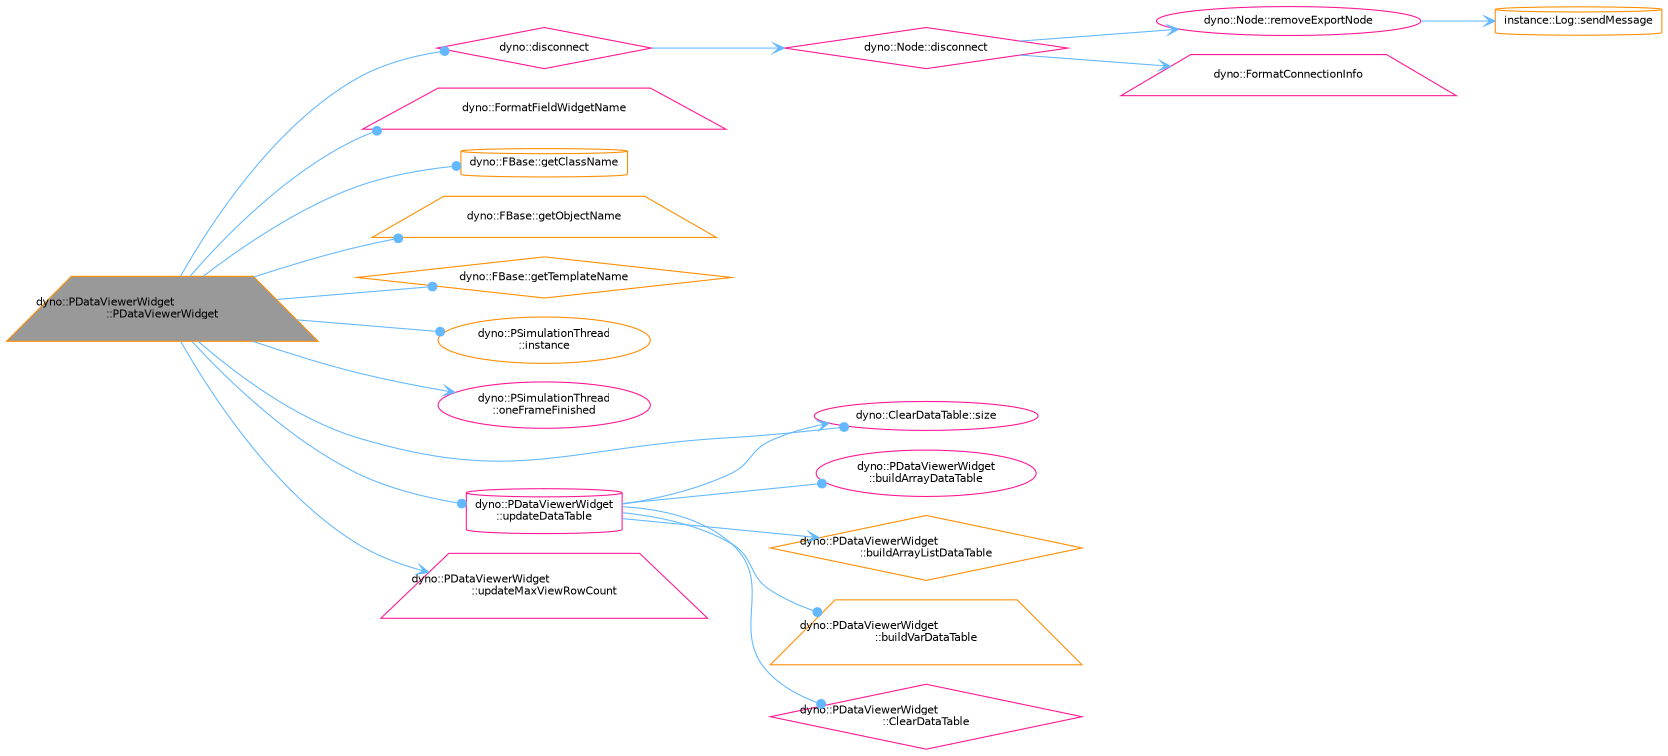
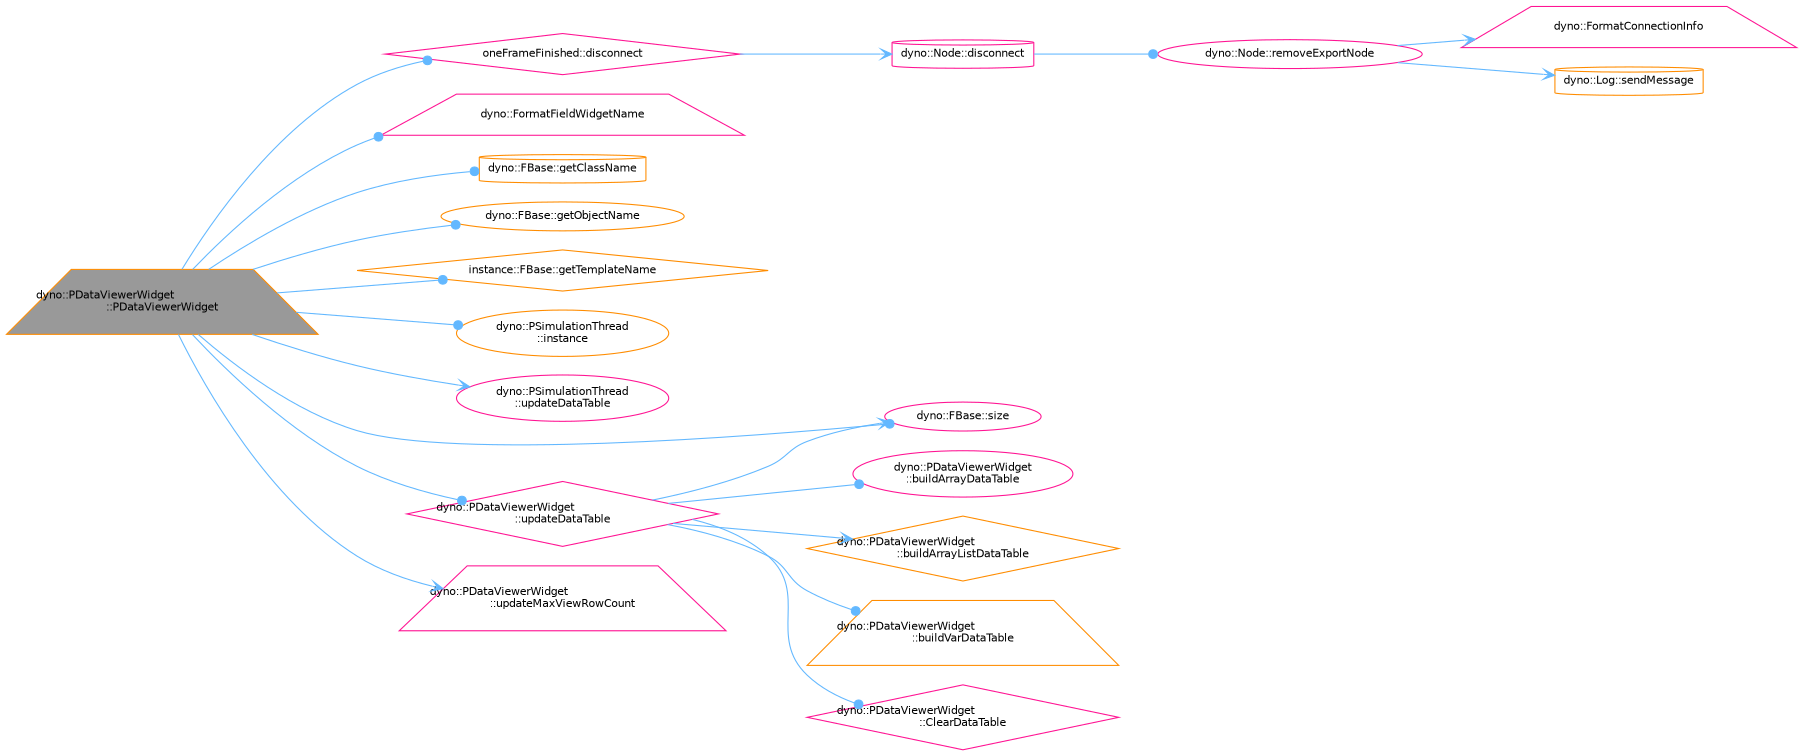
(1579, 21) -> (1629, 81)
(1094, 36) -> (1091, 54)
(544, 48) -> (563, 54)
(926, 48) -> (963, 54)
(1090, 60) -> (1431, 43)
(544, 217) -> (563, 216)
(544, 277) -> (563, 270)
(544, 405) -> (563, 398)
(926, 416) -> (963, 417)
(544, 511) -> (563, 514)
